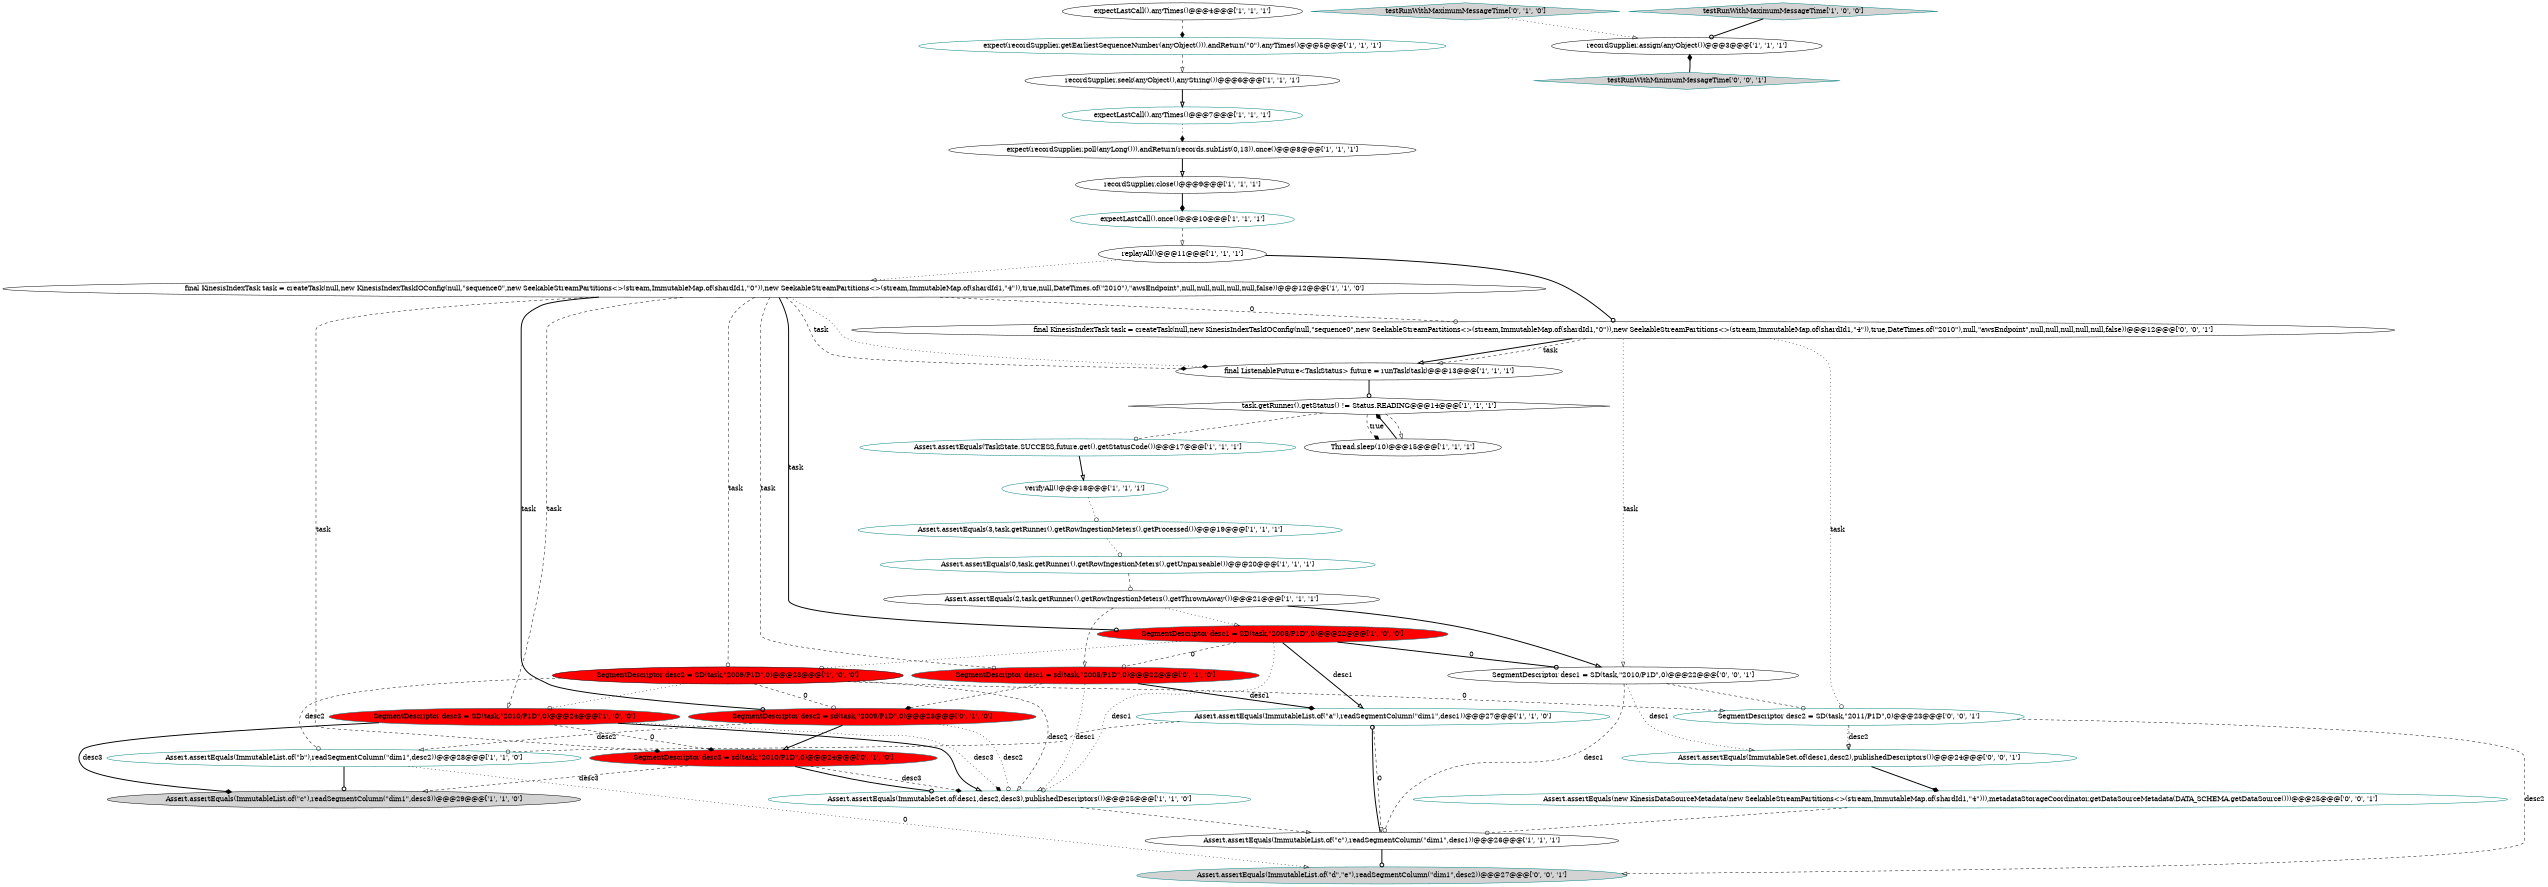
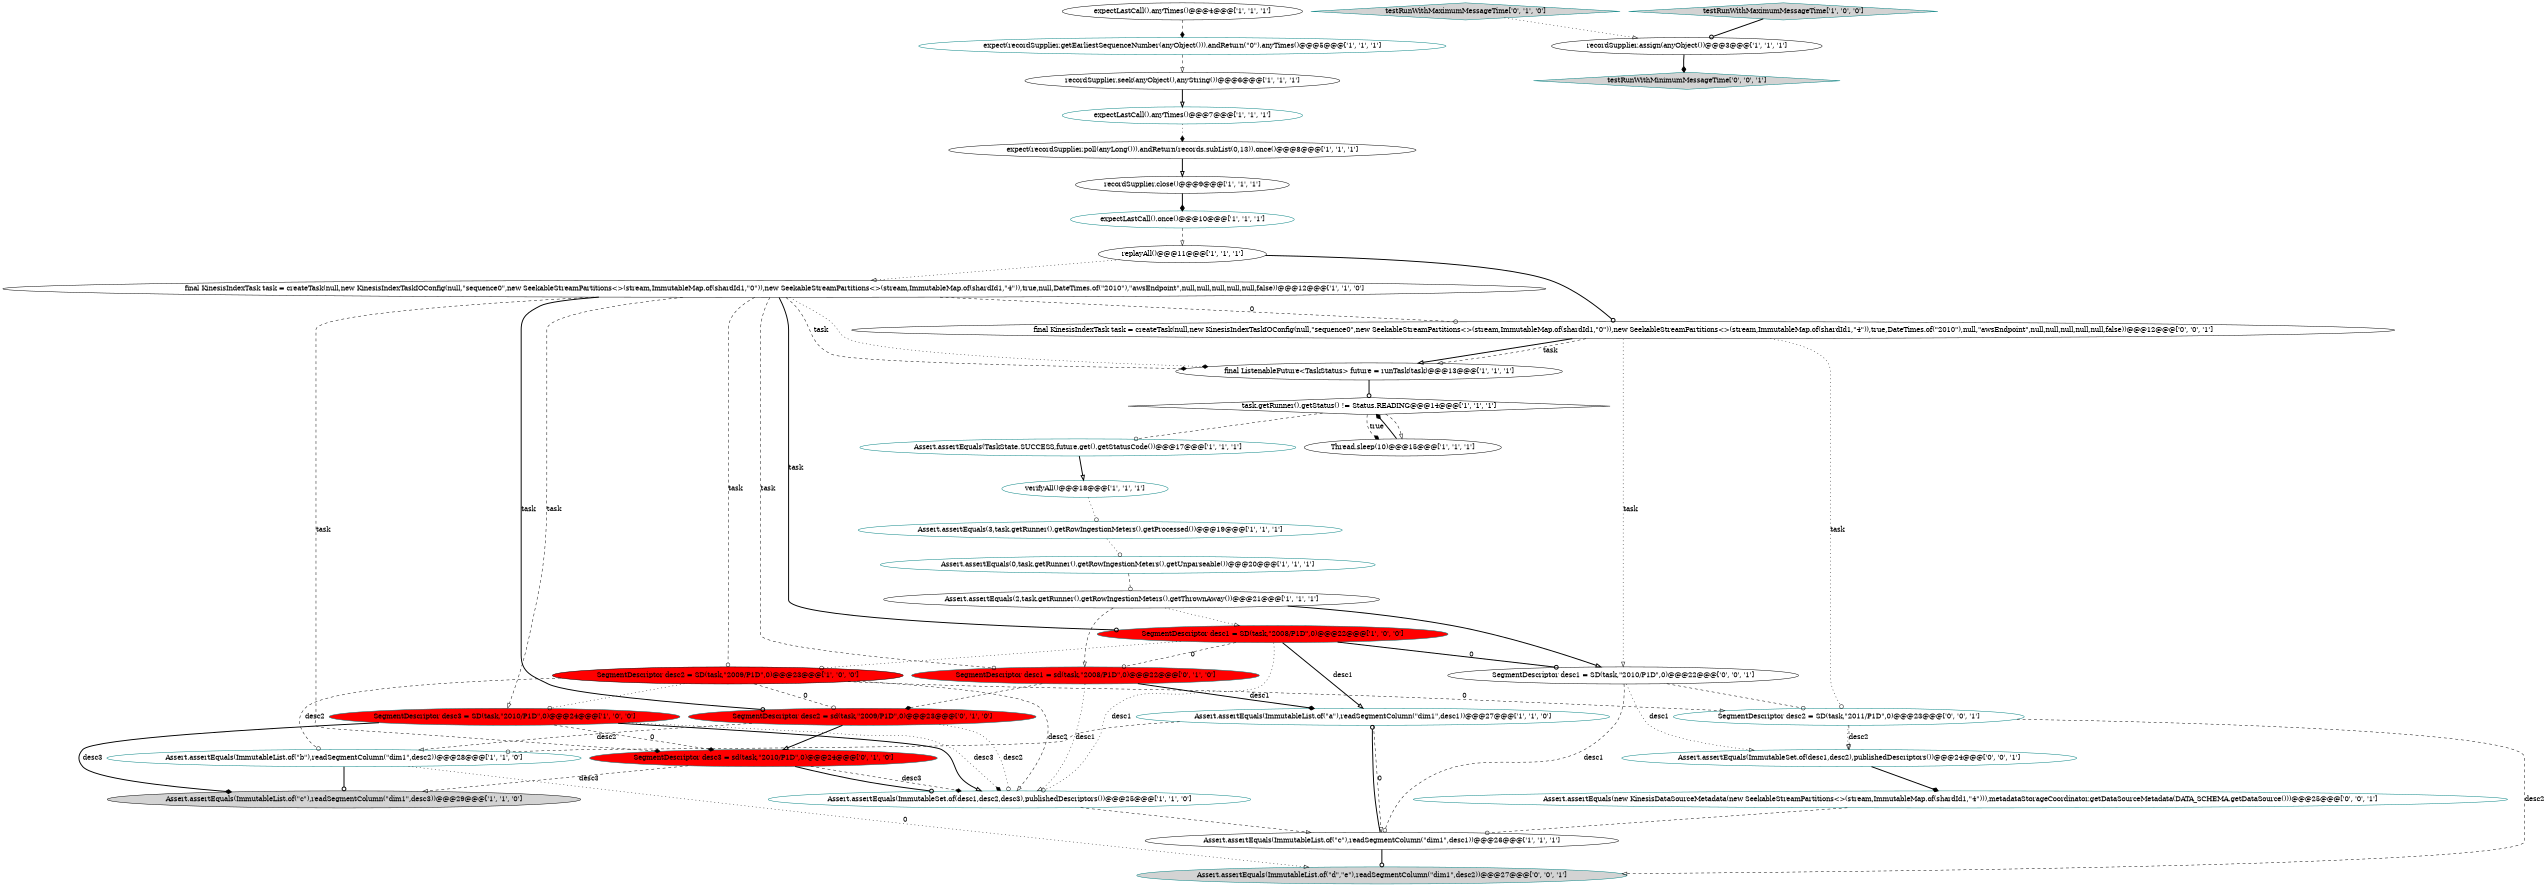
(1690, 66) -> (1684, 61)
